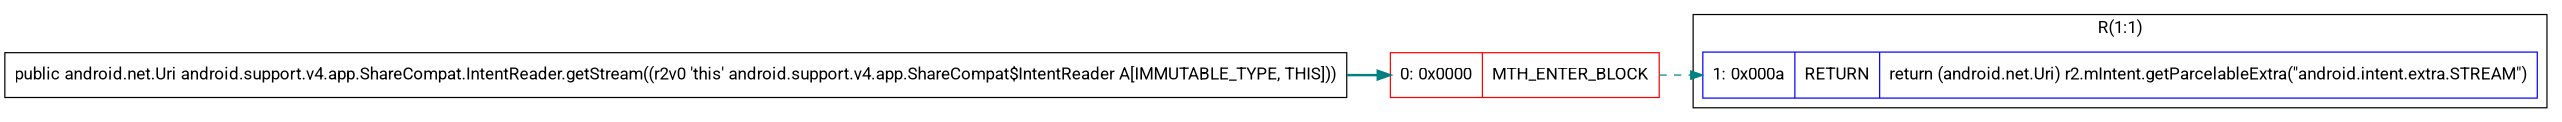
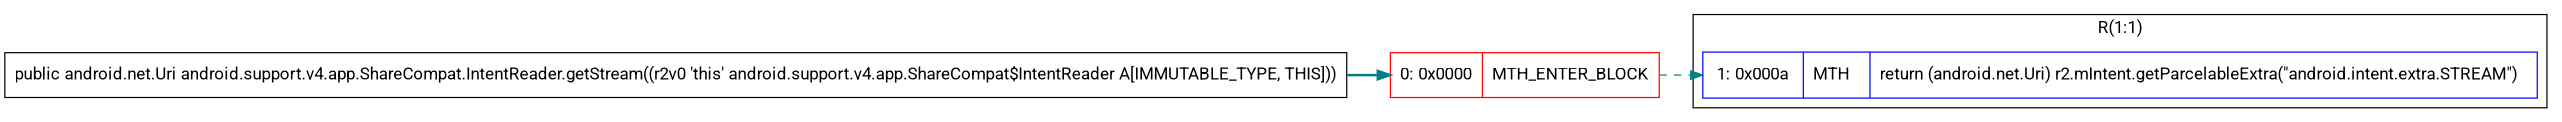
(1837, 74) -> (1832, 74)
